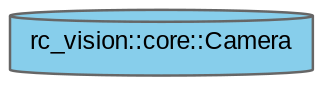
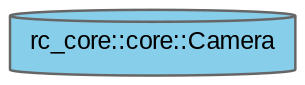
(161, 43) -> (153, 43)
